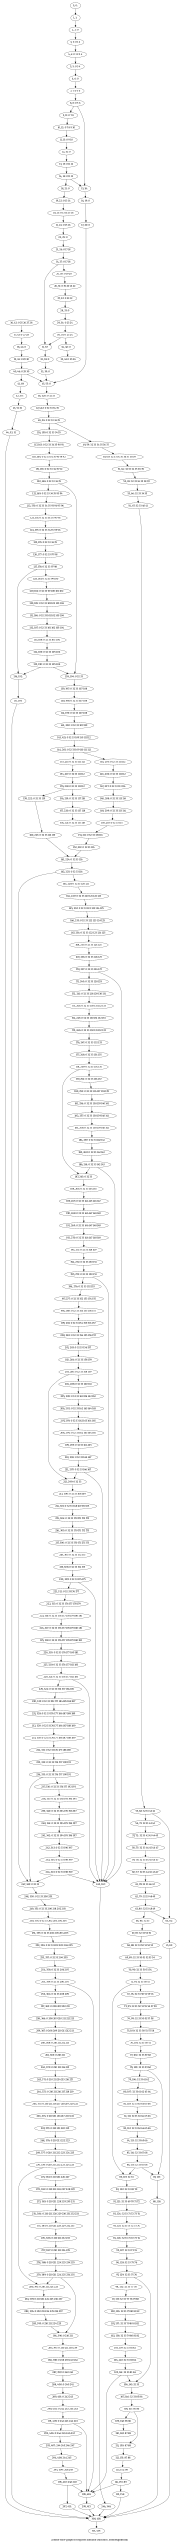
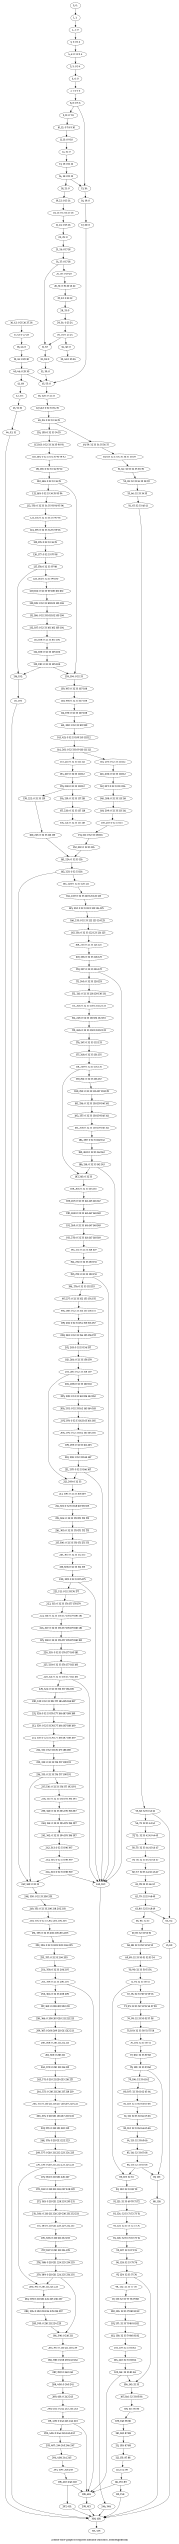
(138, 2428) -> (123, 2439)
